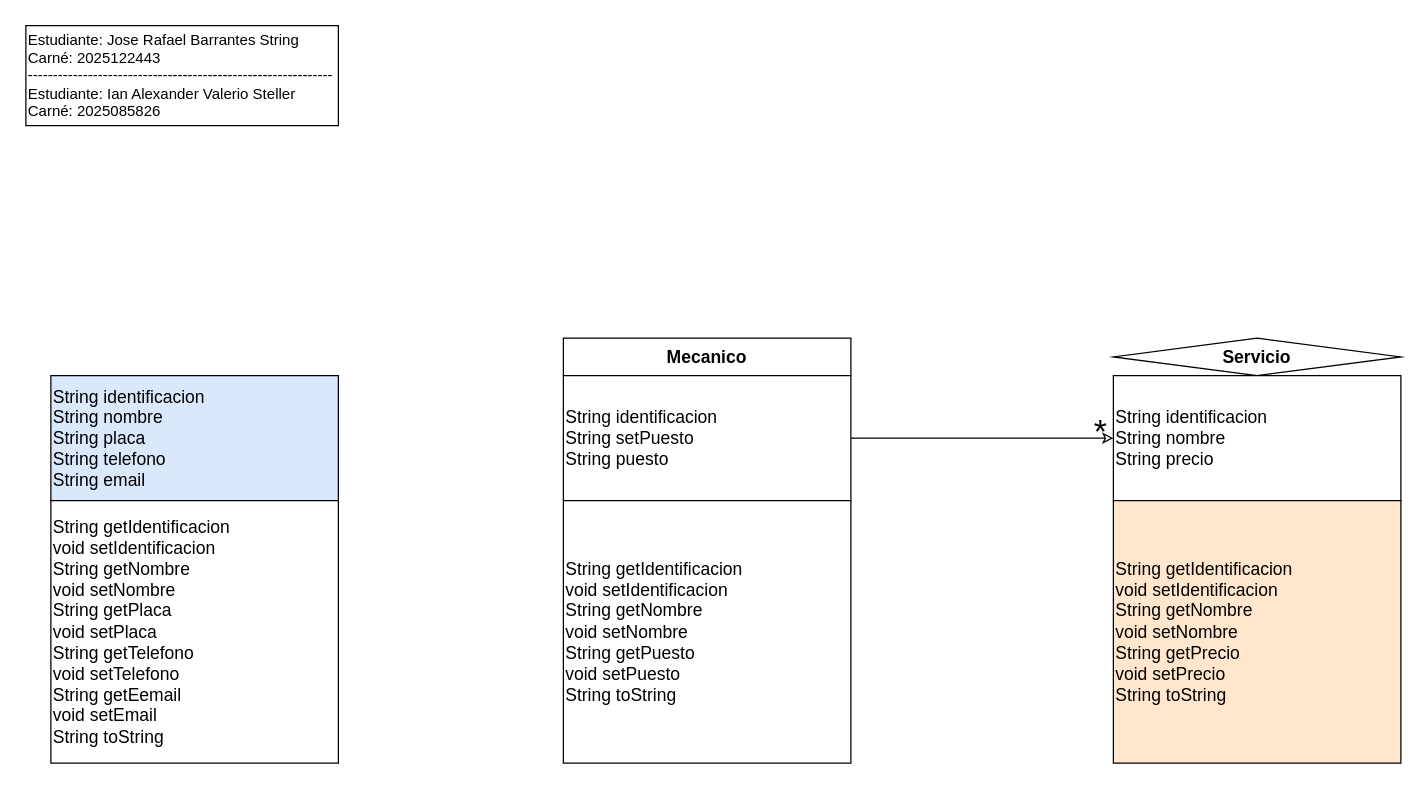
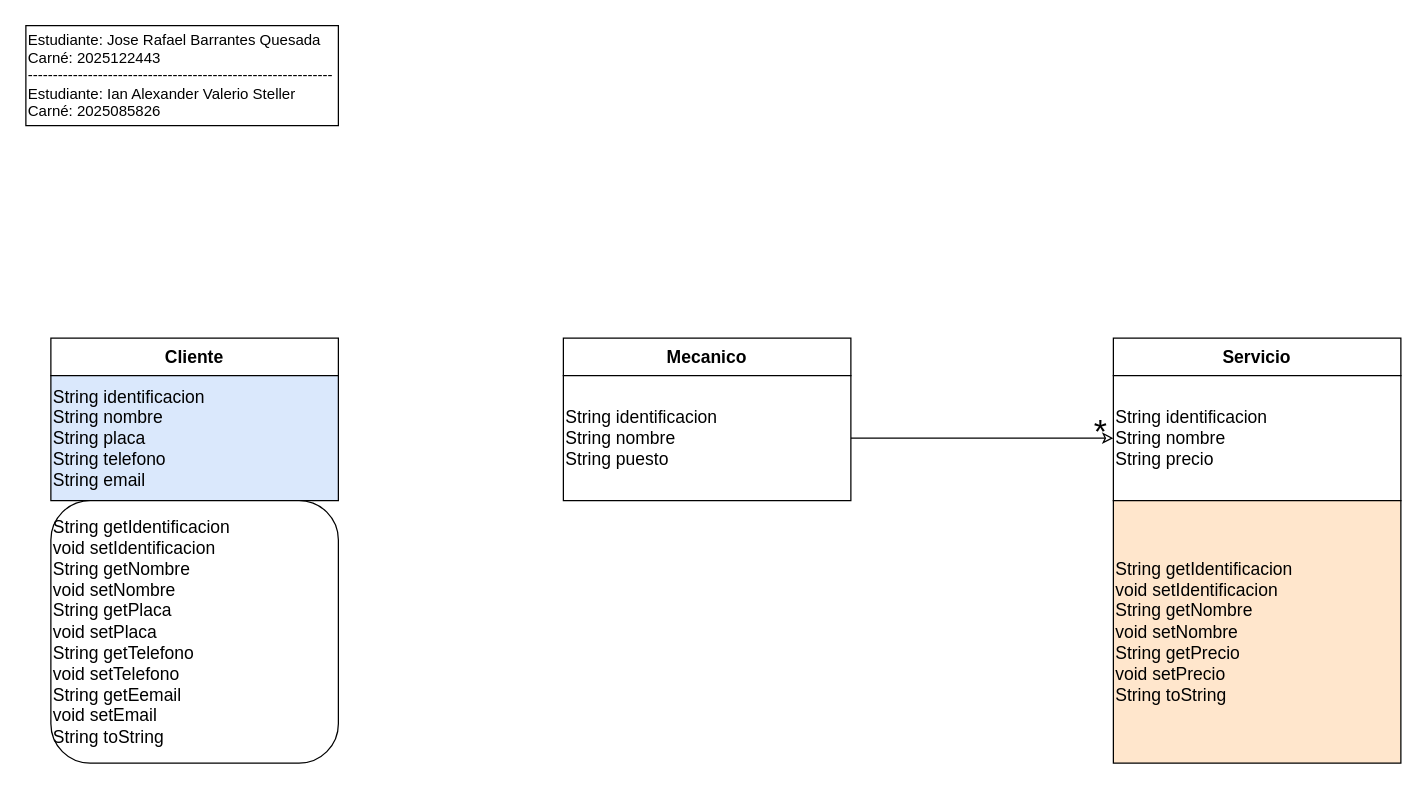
(183, 76) -> (183, 76)
none -> (194, 357)
(1257, 357) -> (1257, 357)
(642, 438) -> (642, 438)
(194, 632) -> (194, 632)
(707, 632) -> none
